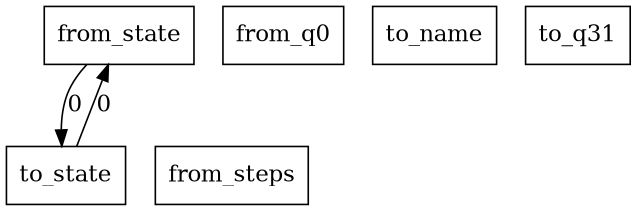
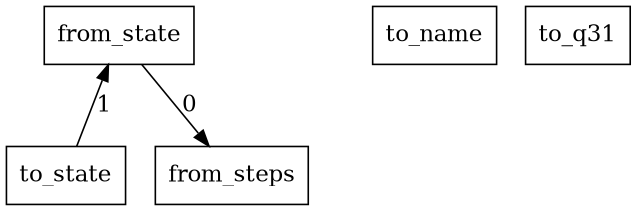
(283, 35) -> none
(67, 94) -> (170, 99)
(105, 105) -> (105, 105)
